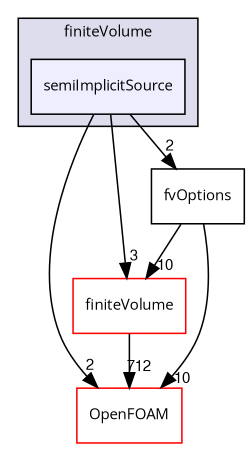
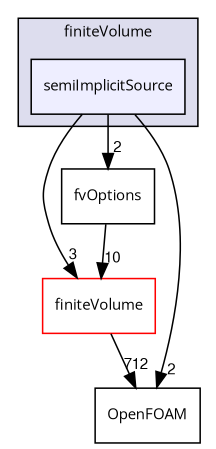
(206, 305) -> none
(129, 416) -> (148, 416)
